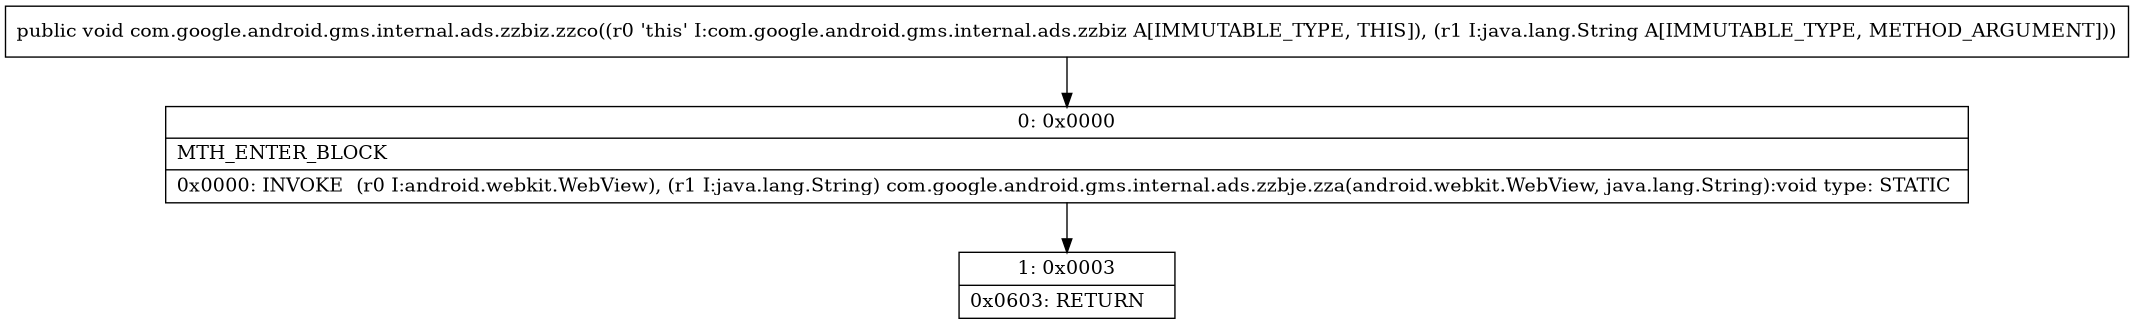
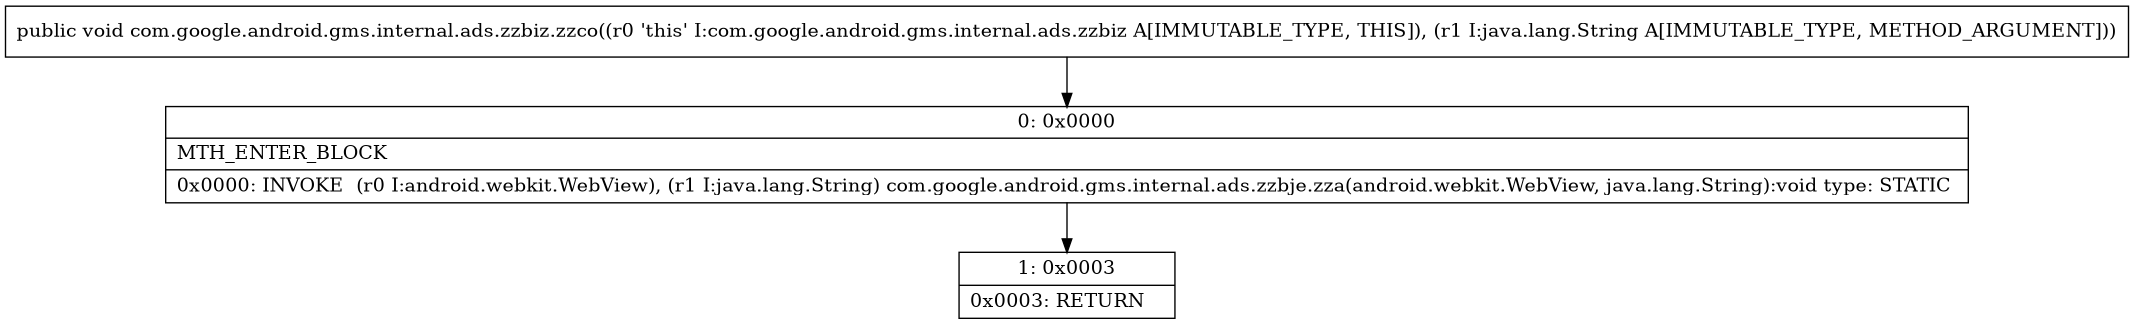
(1067, 301) -> (1067, 301)
